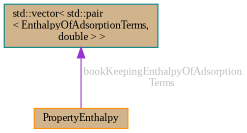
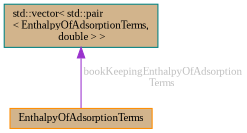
(81, 118) -> (81, 118)
